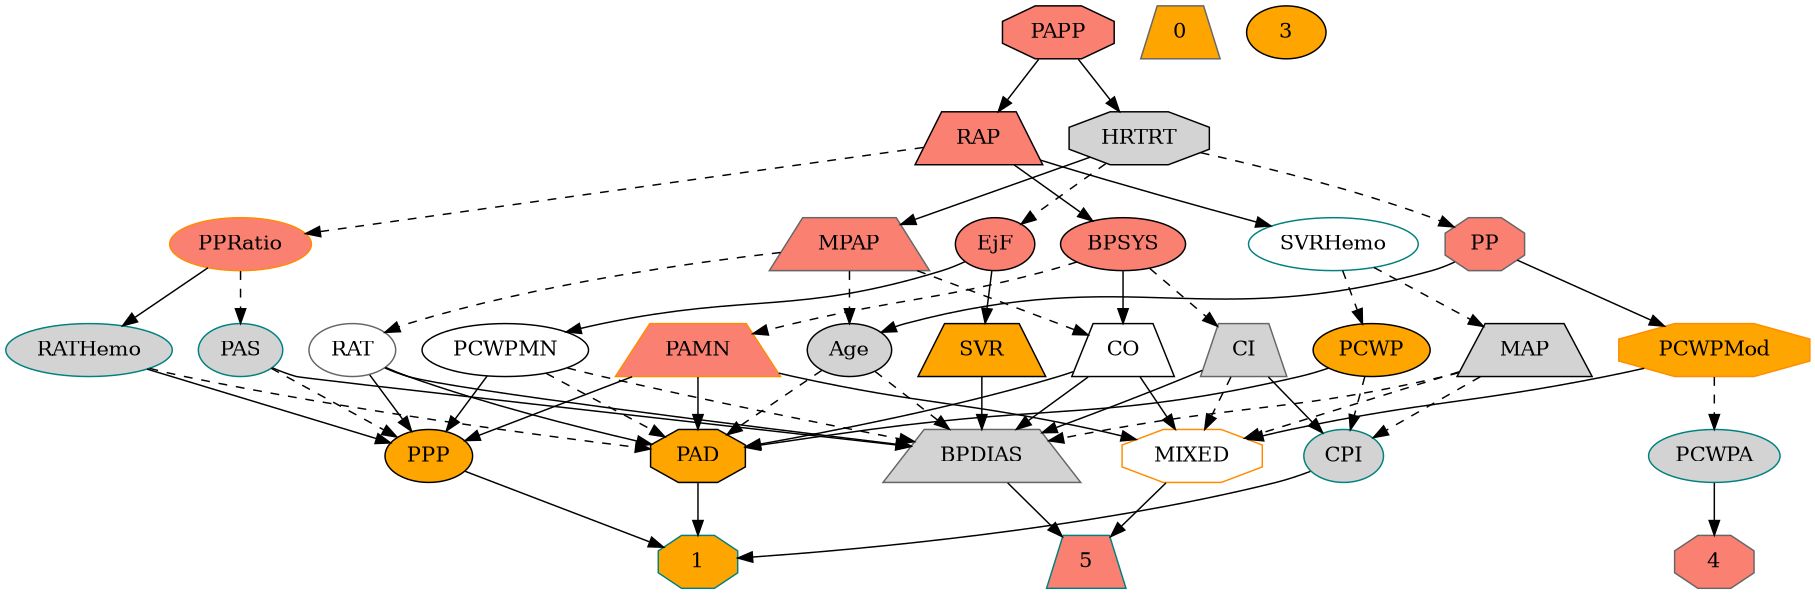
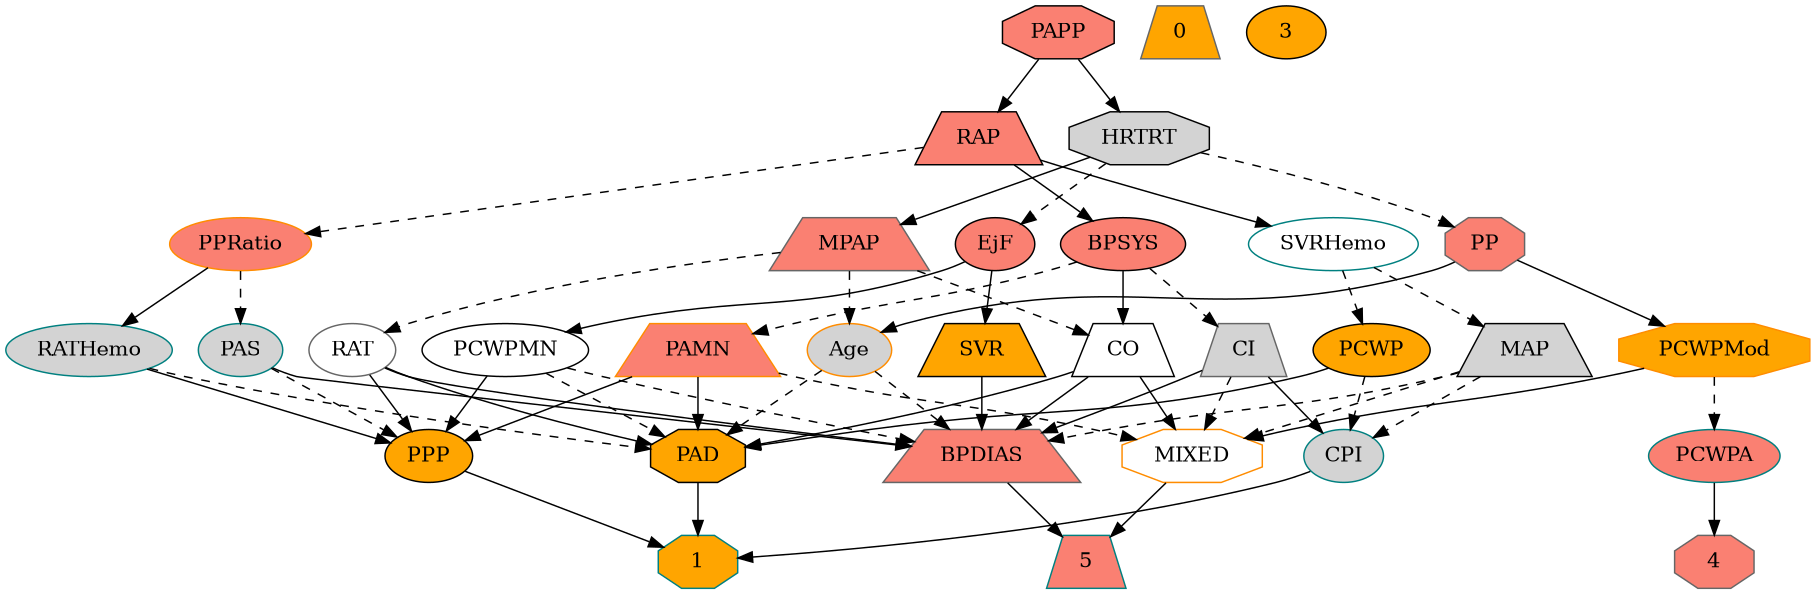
(849, 350) -> (849, 350)
(890, 395) -> (890, 395)
(982, 456) -> (982, 456)
(1714, 456) -> (1714, 456)
